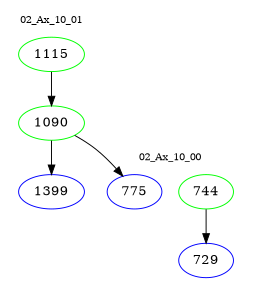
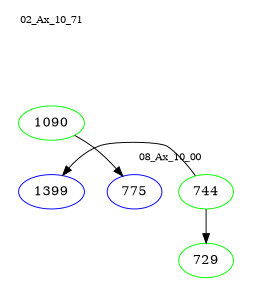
(52, 21) -> (52, 21)
(52, 54) -> none
(52, 153) -> (135, 142)
(170, 158) -> (170, 158)
(206, 260) -> (206, 260)
